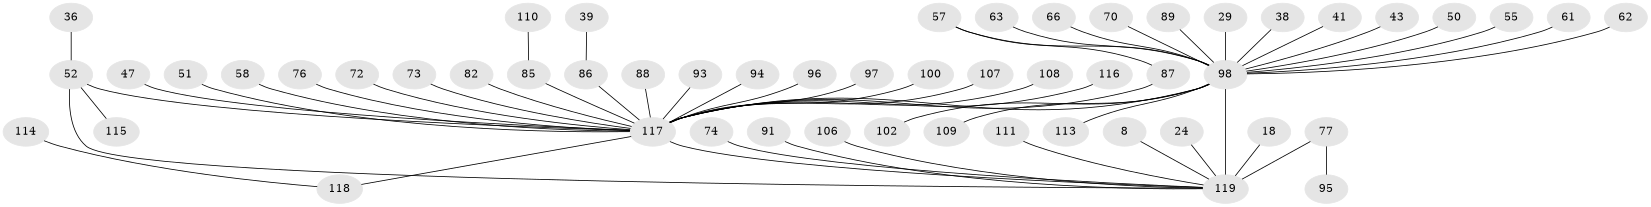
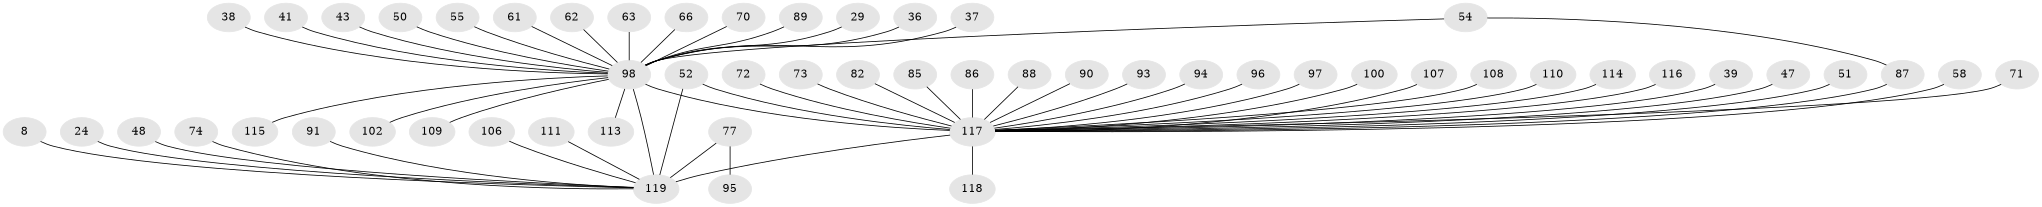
(940, 17) -> (1466, 17)
none -> (972, 17)
(71, 46) -> (772, 46)
(528, 46) -> (1389, 108)
(586, 46) -> (1356, 122)
(300, 75) -> (2017, 75)
none -> (1087, 75)
(94, 103) -> (438, 89)
(1269, 132) -> (139, 132)
(179, 170) -> (1297, 119)
